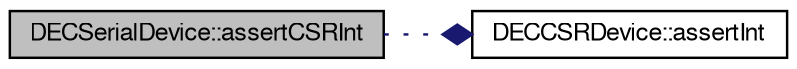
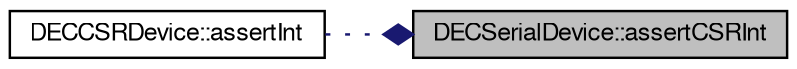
(413, 34) -> (354, 34)
